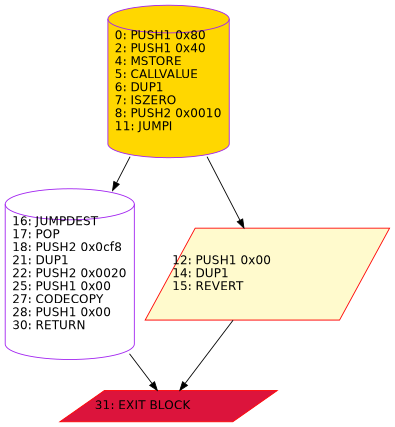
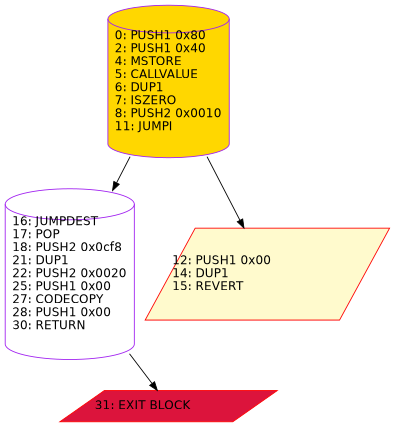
(209, 352) -> none
